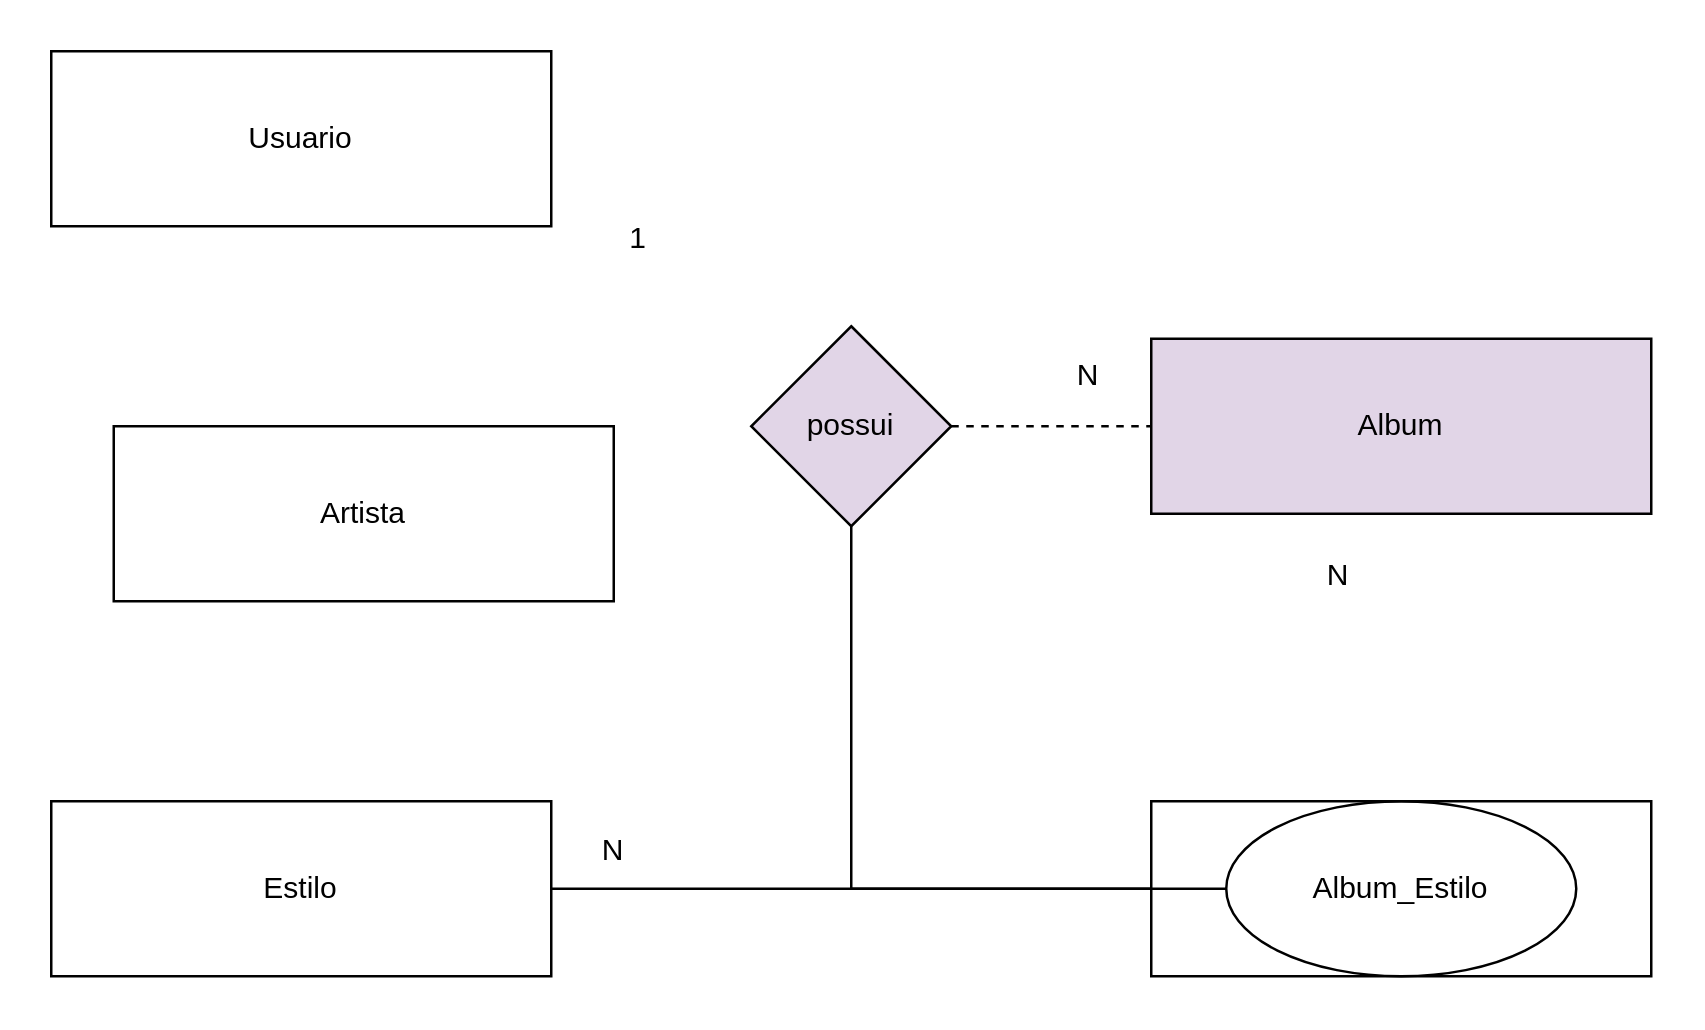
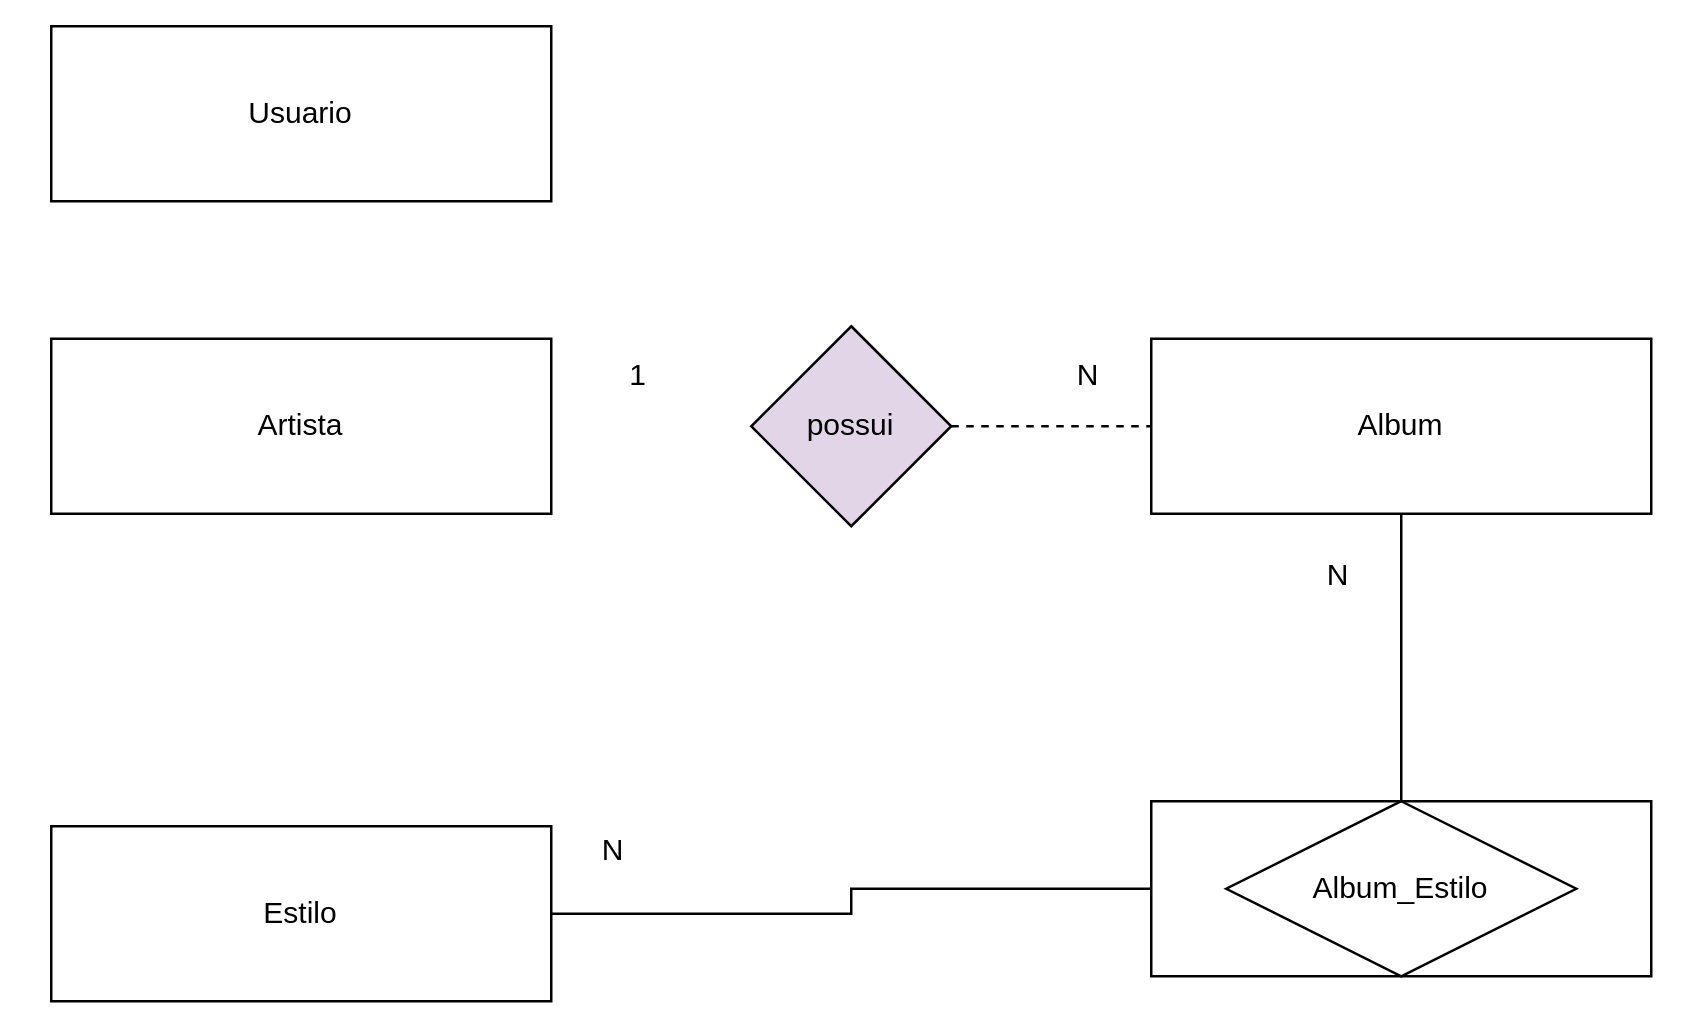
(301, 139) -> (301, 114)
(639, 239) -> (639, 376)
(1401, 426) -> (1401, 426)
(364, 514) -> (301, 426)
(851, 704) -> (1401, 658)
(301, 889) -> (301, 914)
(1401, 889) -> (1401, 889)
